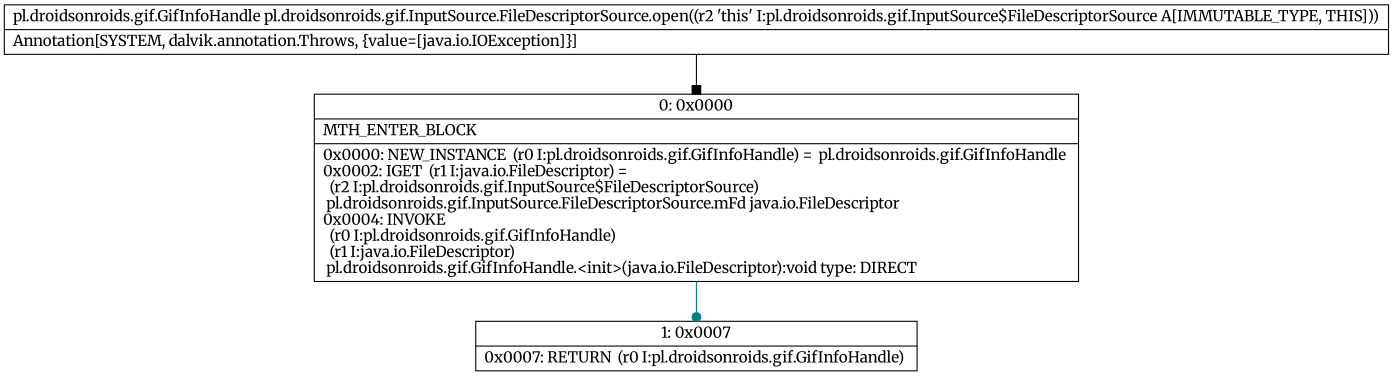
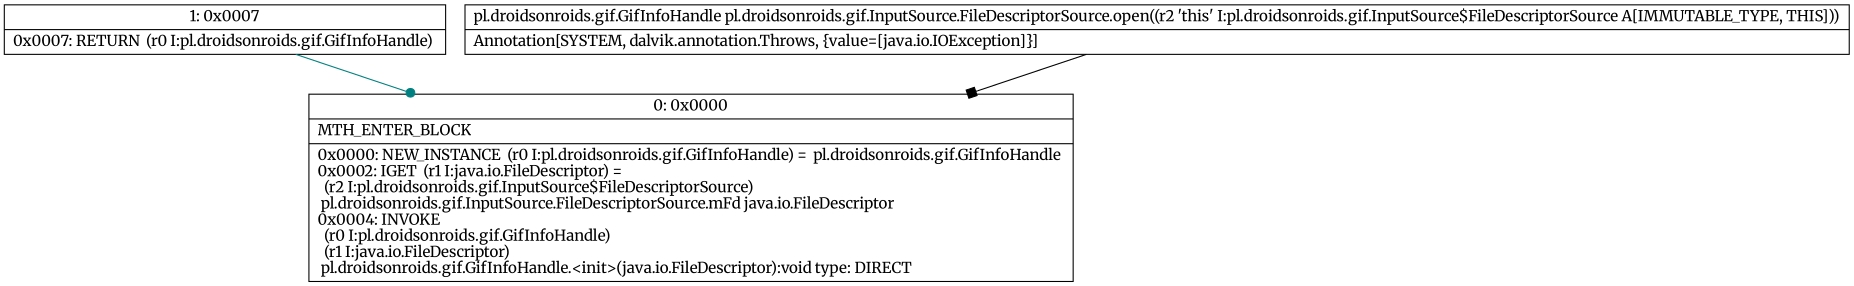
(696, 297) -> (351, 73)
